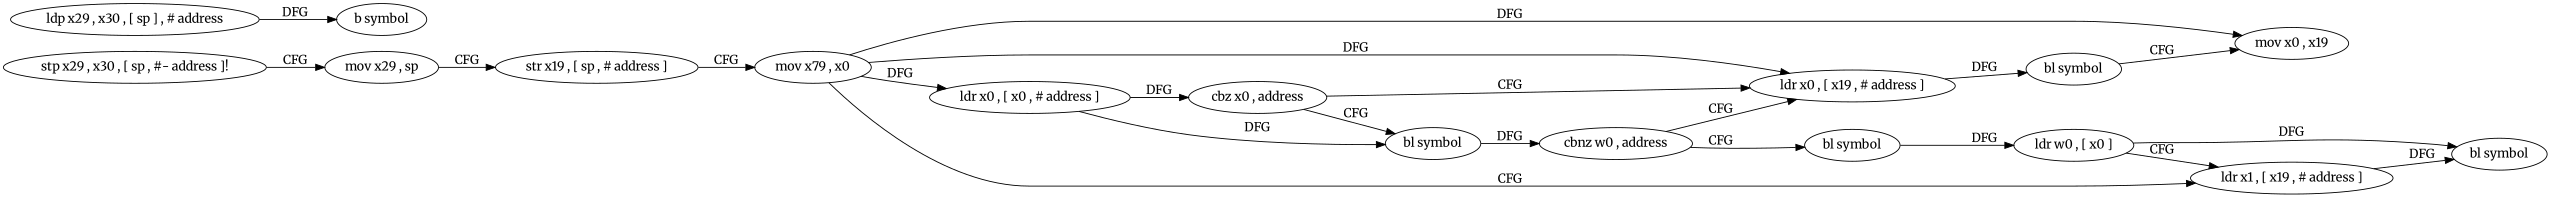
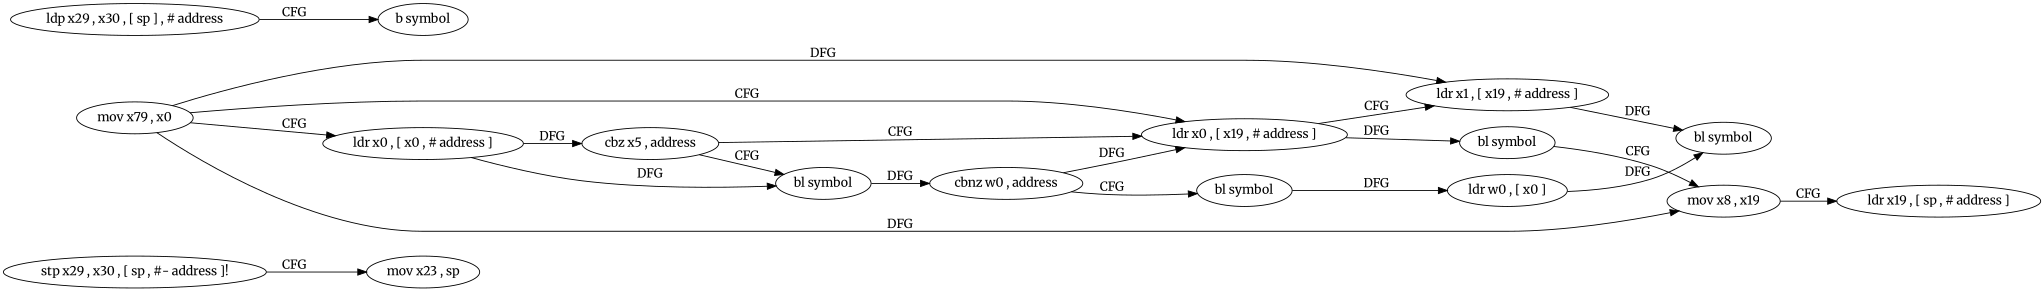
(295, 13) -> (295, 13)
(2292, 43) -> (1724, 201)
(1356, 48) -> (747, 94)
(382, 67) -> (423, 272)
(597, 67) -> none
(900, 74) -> (295, 124)
(1258, 97) -> (650, 144)
(1721, 109) -> (1112, 154)
(2168, 159) -> (1372, 115)
(1510, 179) -> (823, 54)
none -> (1939, 201)
